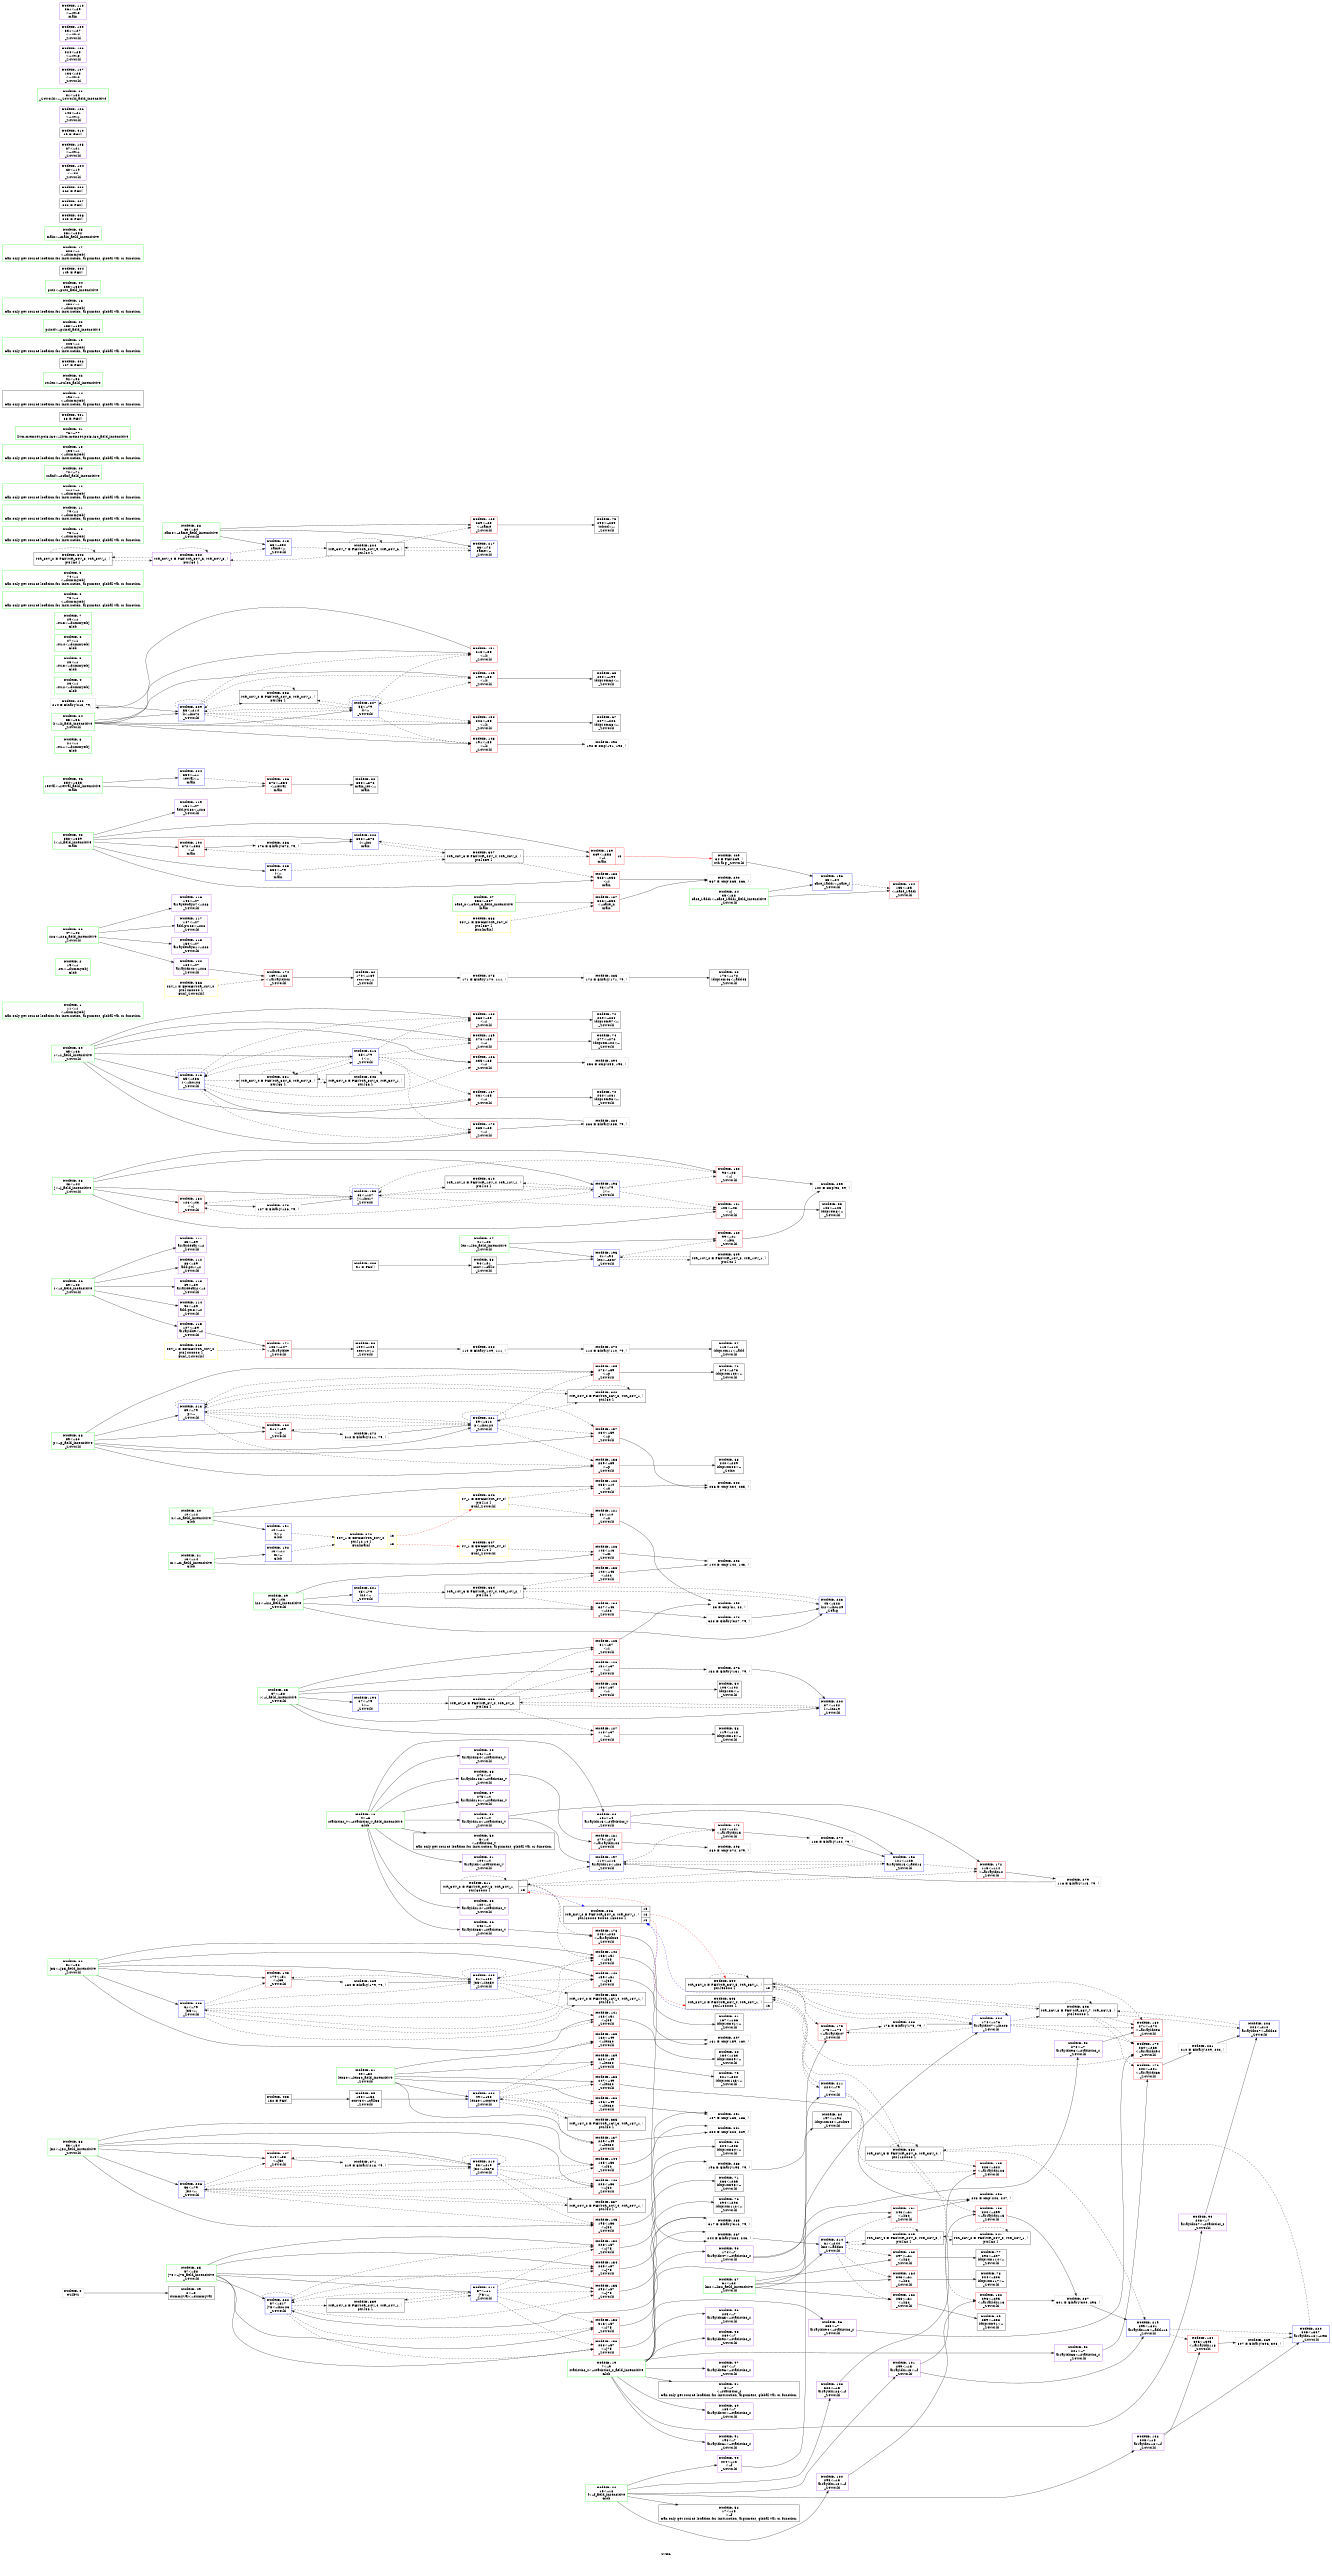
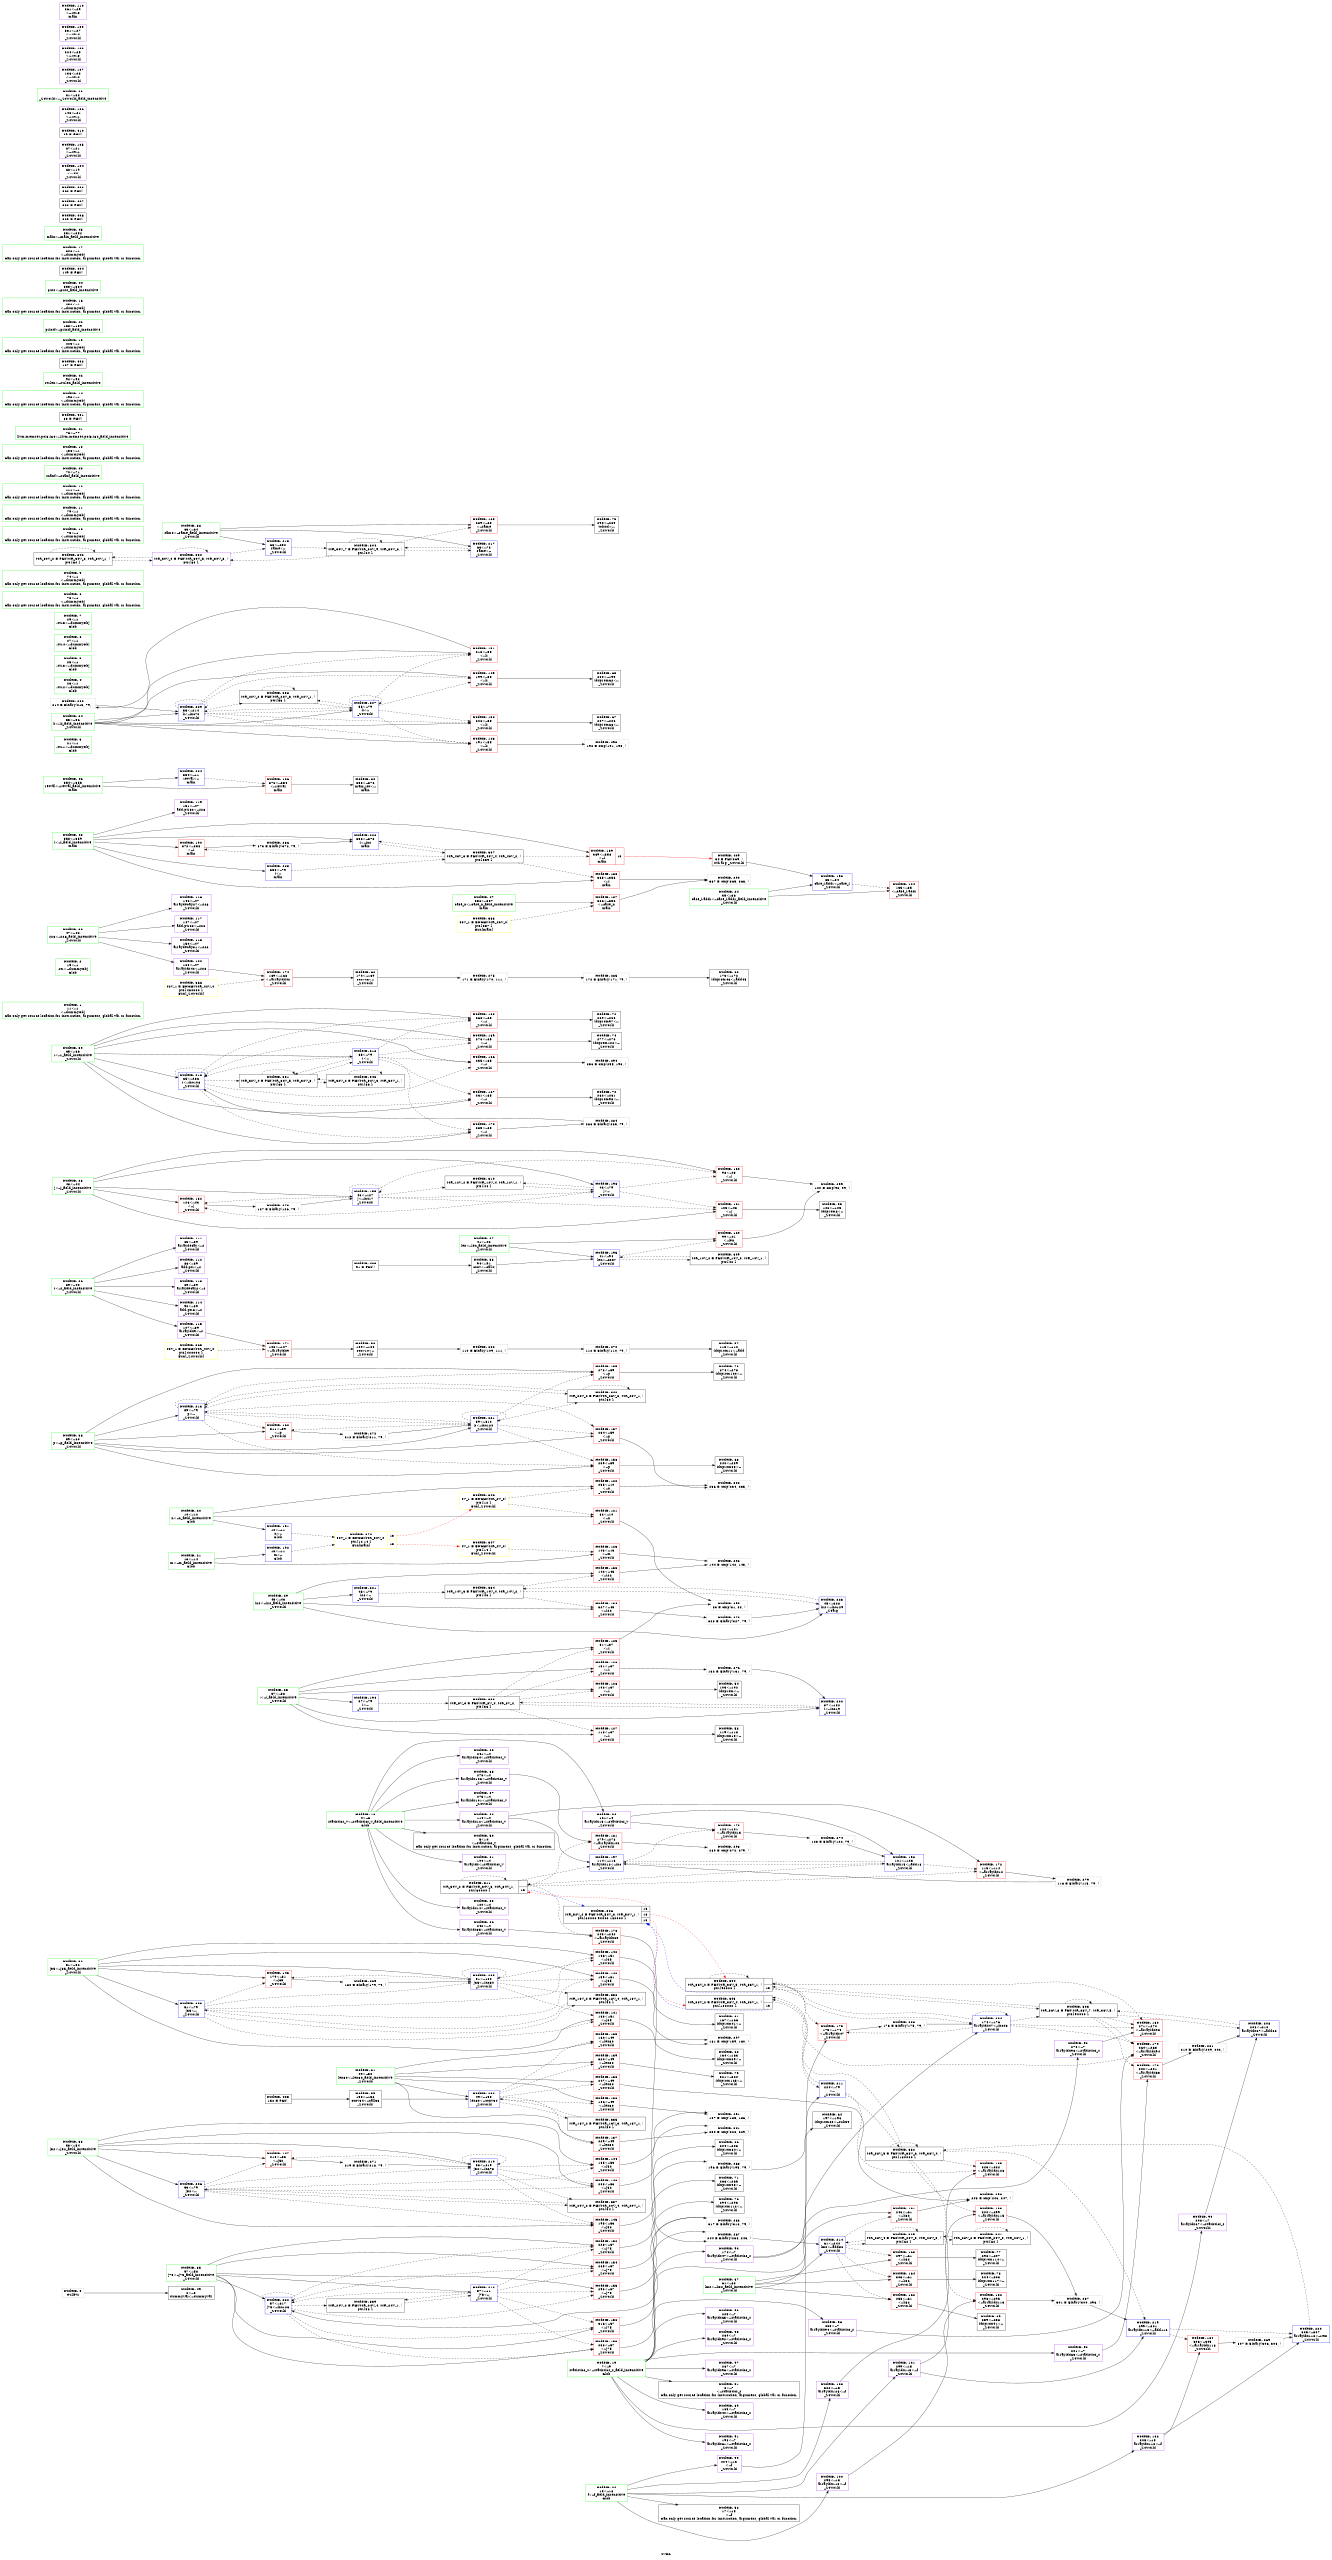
(73, 399) -> (73, 399)
(487, 1191) -> (485, 1196)
(729, 1471) -> (729, 1471)
(559, 1924) -> (559, 1864)
